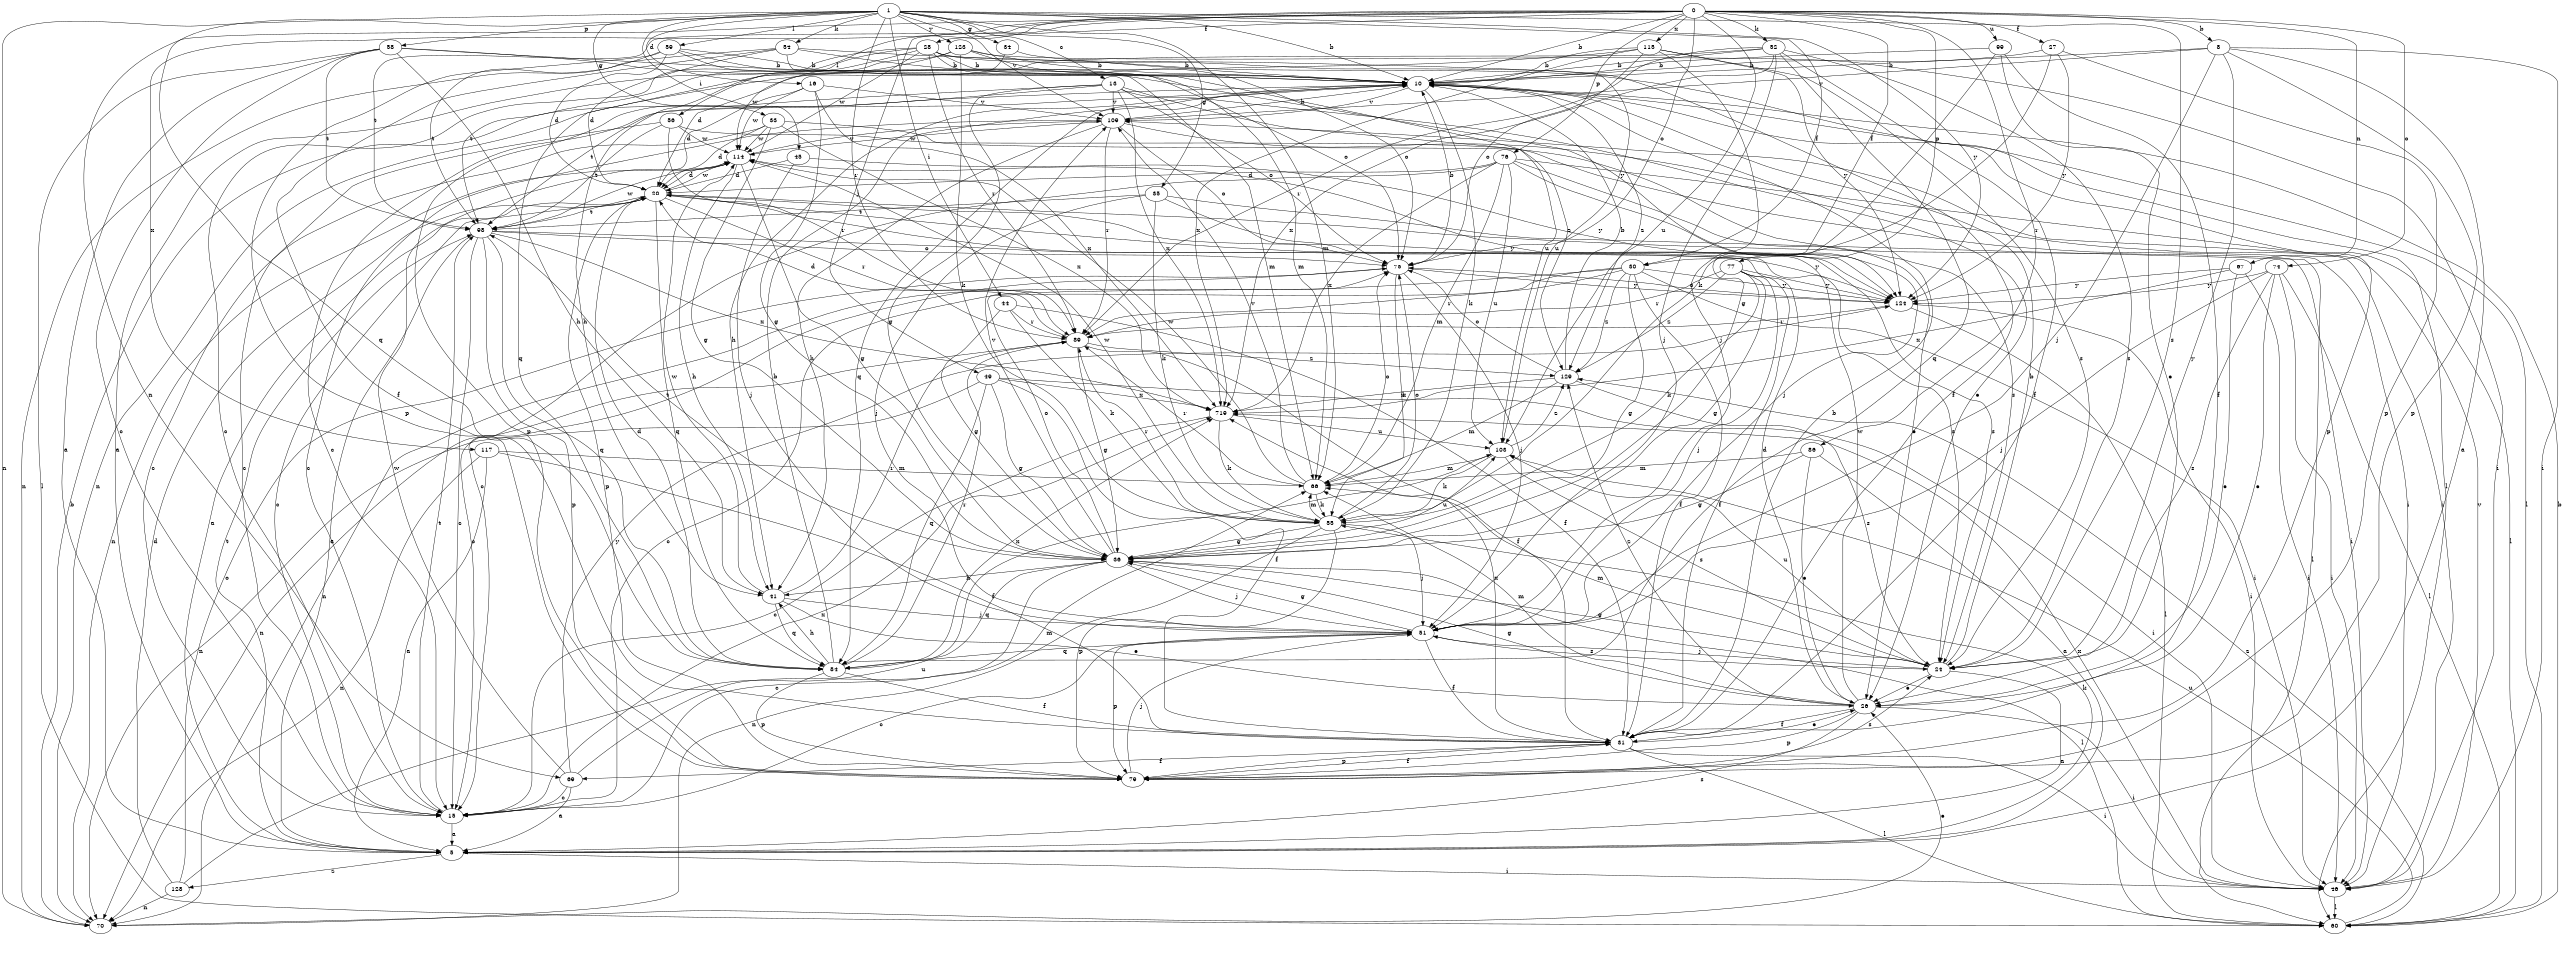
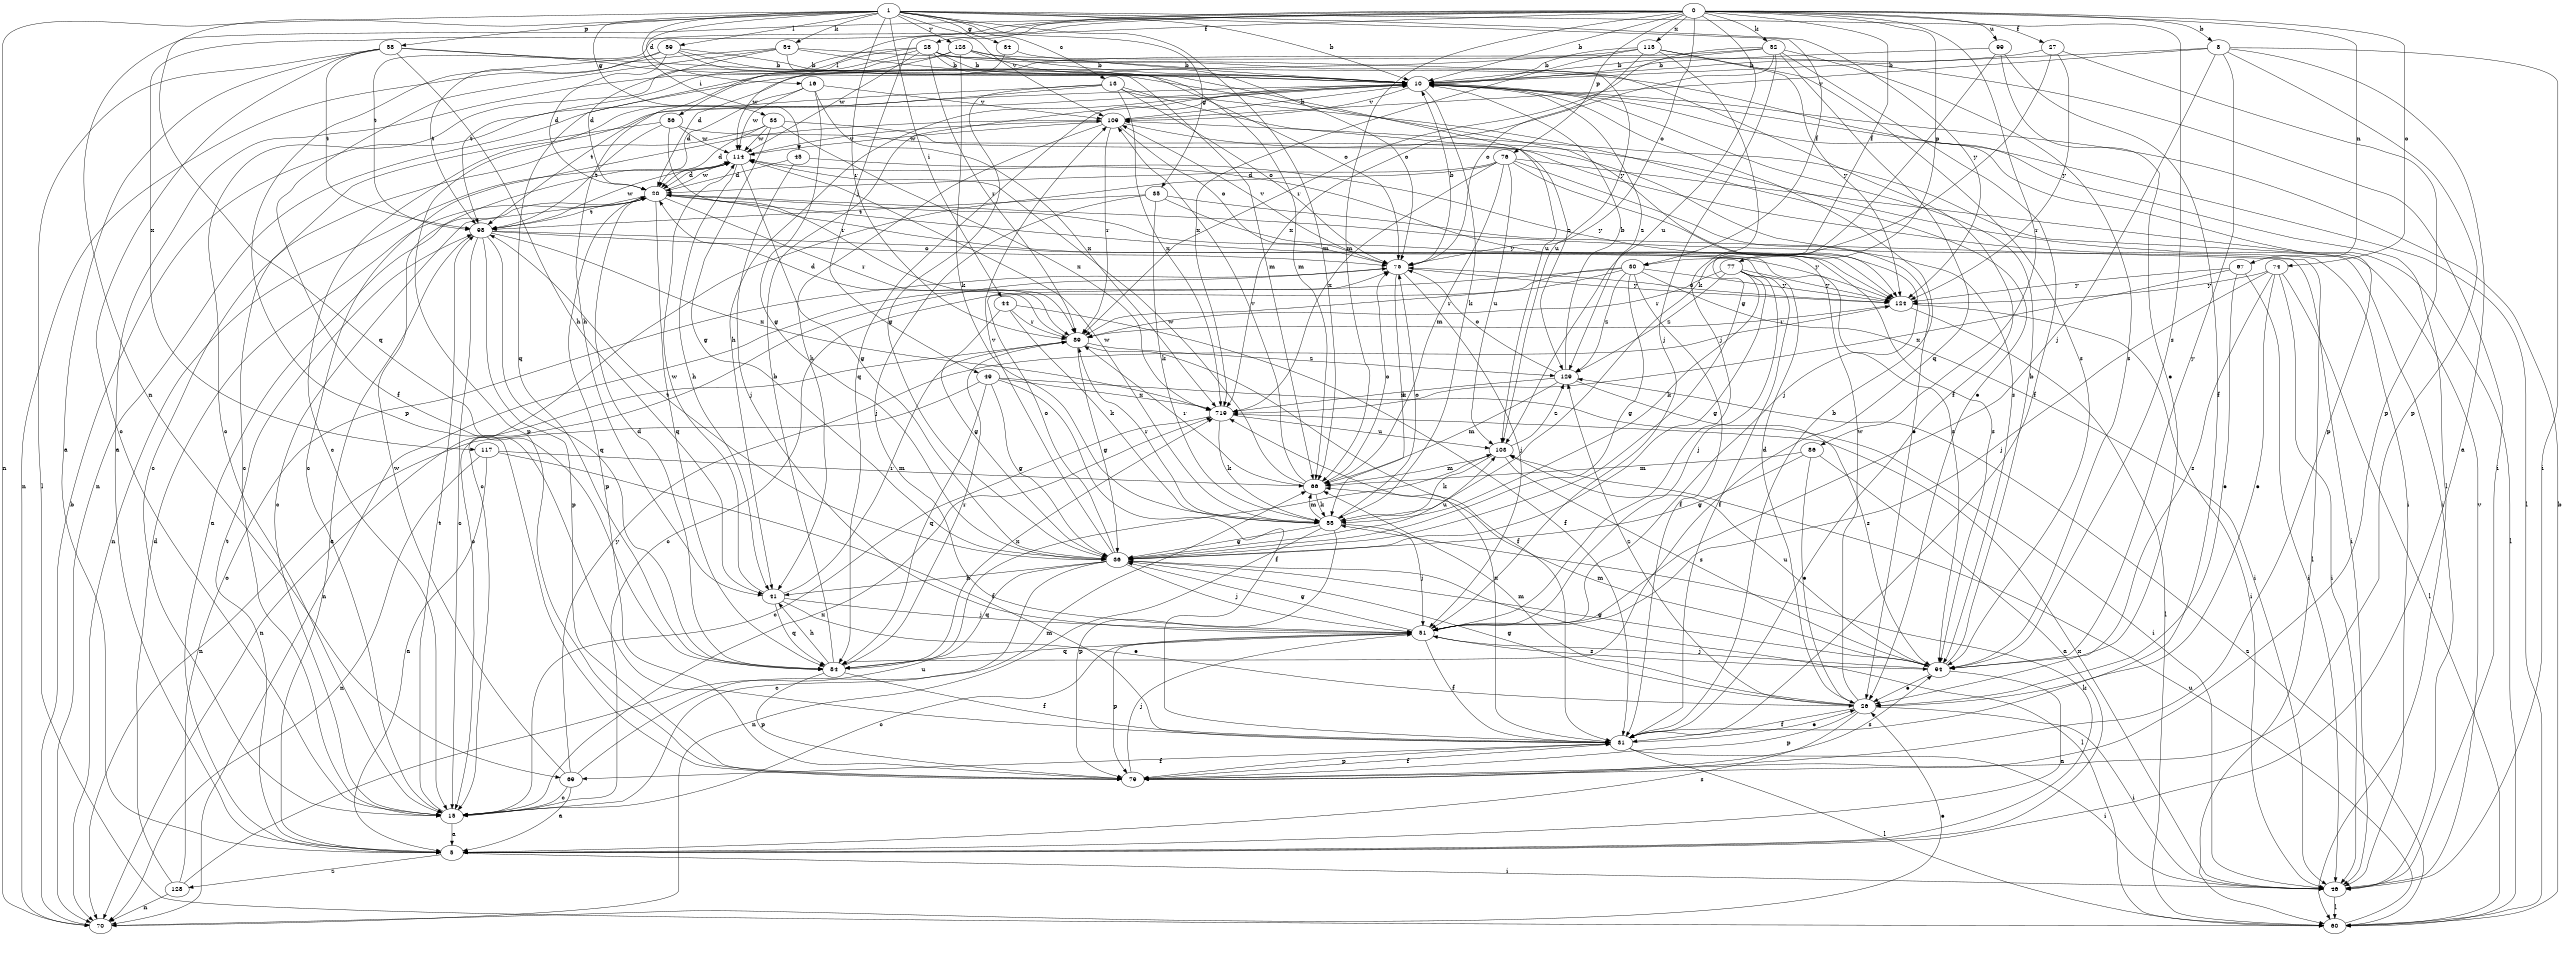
(1113, 102) -> (1256, 198)
none -> (1359, 152)
(1939, 670) -> (1939, 670)
